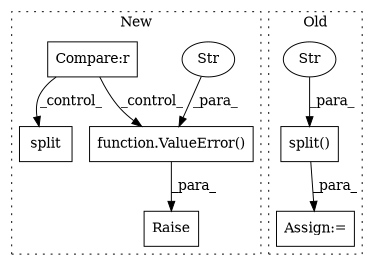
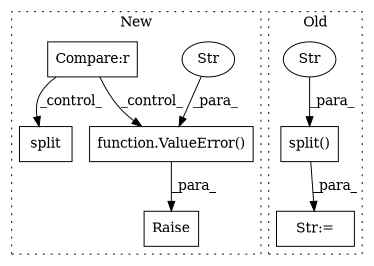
(315, 229) -> (315, 229)
